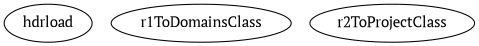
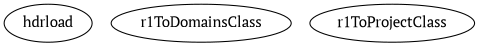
(392, 23) -> (392, 23)
